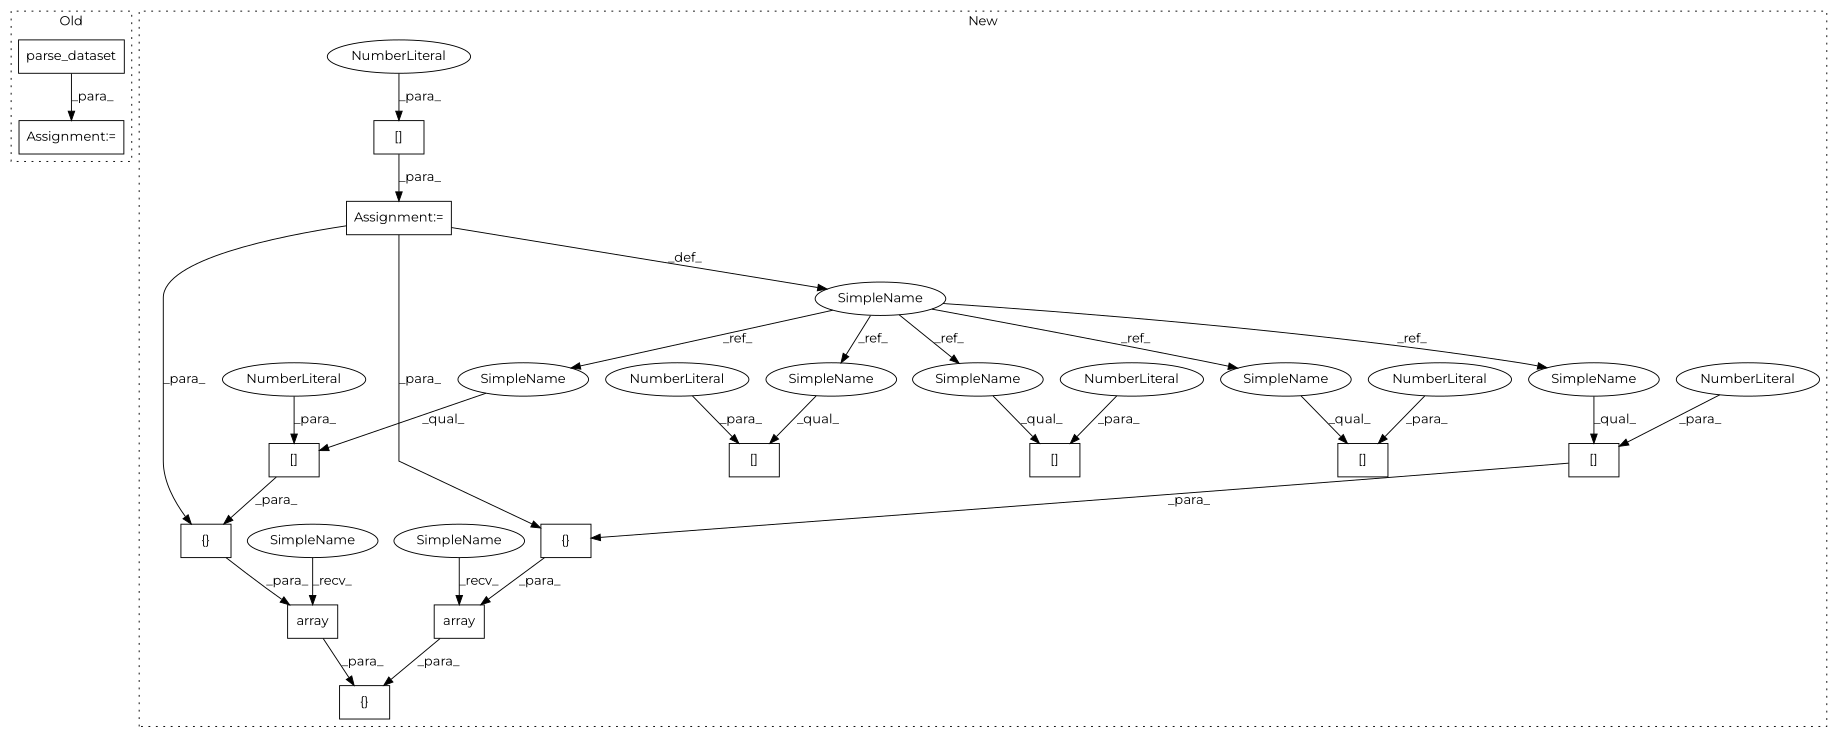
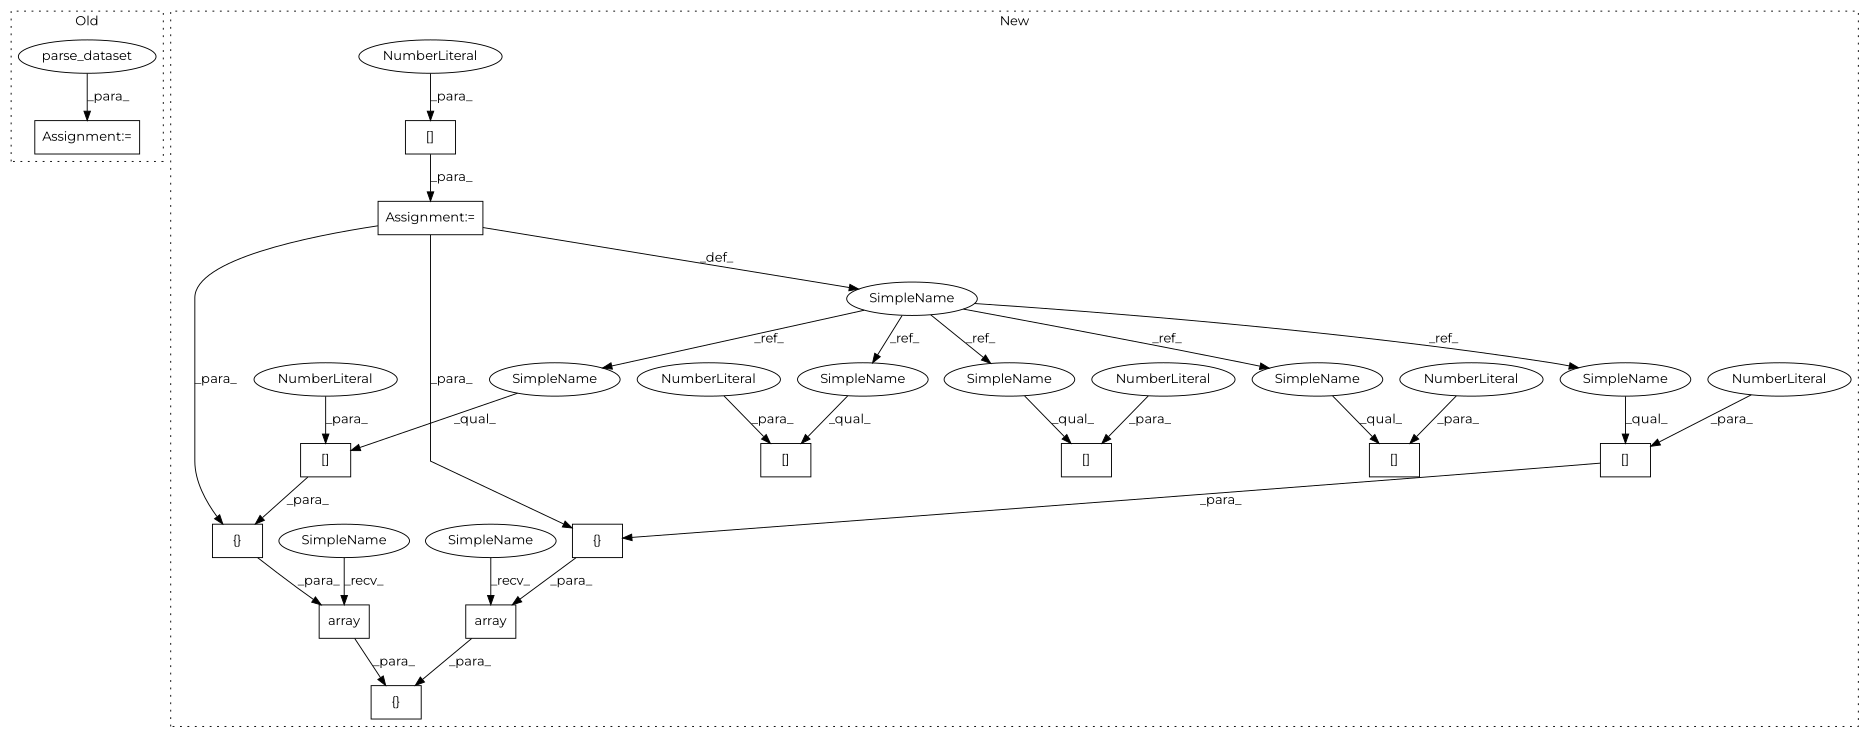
(71, 57) -> (87, 57)
